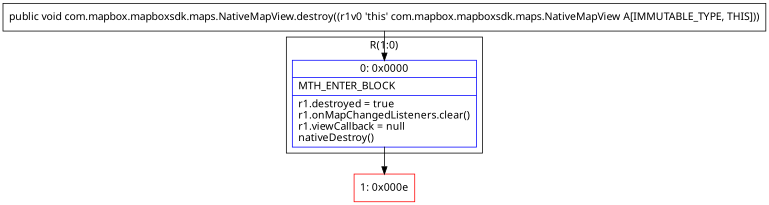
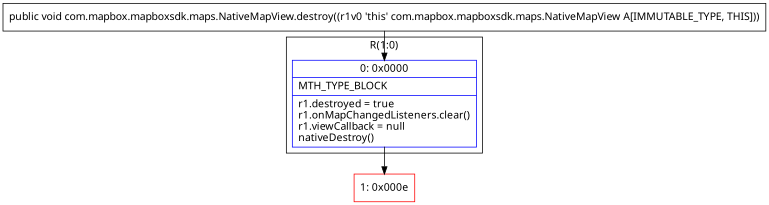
(347, 86) -> (343, 86)
